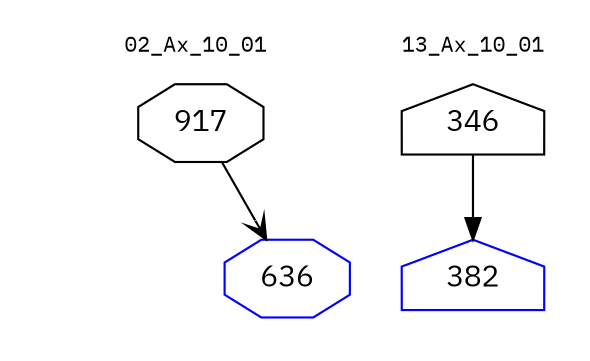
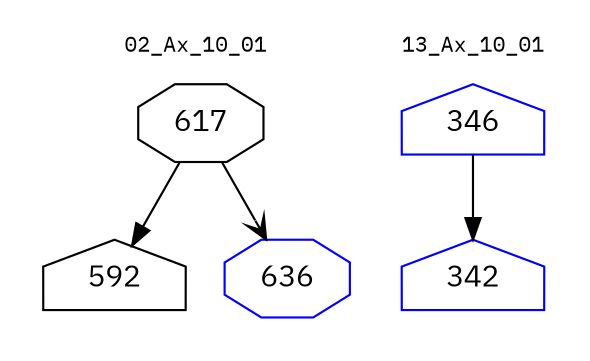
(201, 123) -> (201, 123)
(473, 123) -> (473, 123)
none -> (114, 279)
(473, 279) -> (473, 279)
